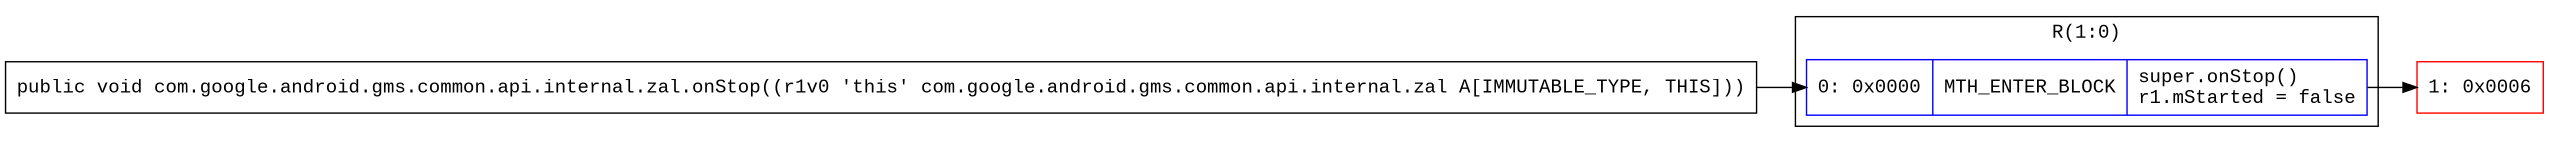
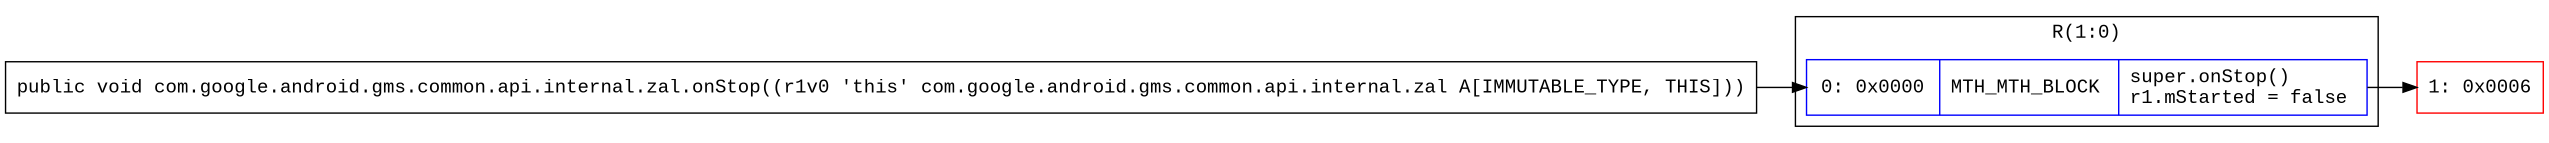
(2030, 87) -> (2026, 87)
